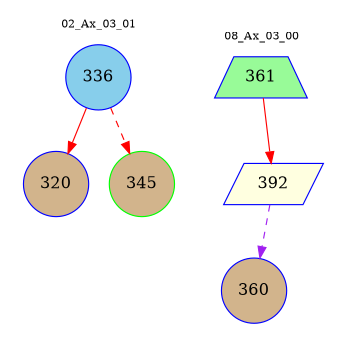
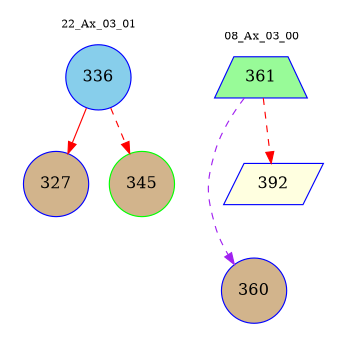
(99, 25) -> (99, 25)
(267, 125) -> (267, 125)
(56, 184) -> (56, 184)
(266, 226) -> (210, 174)
